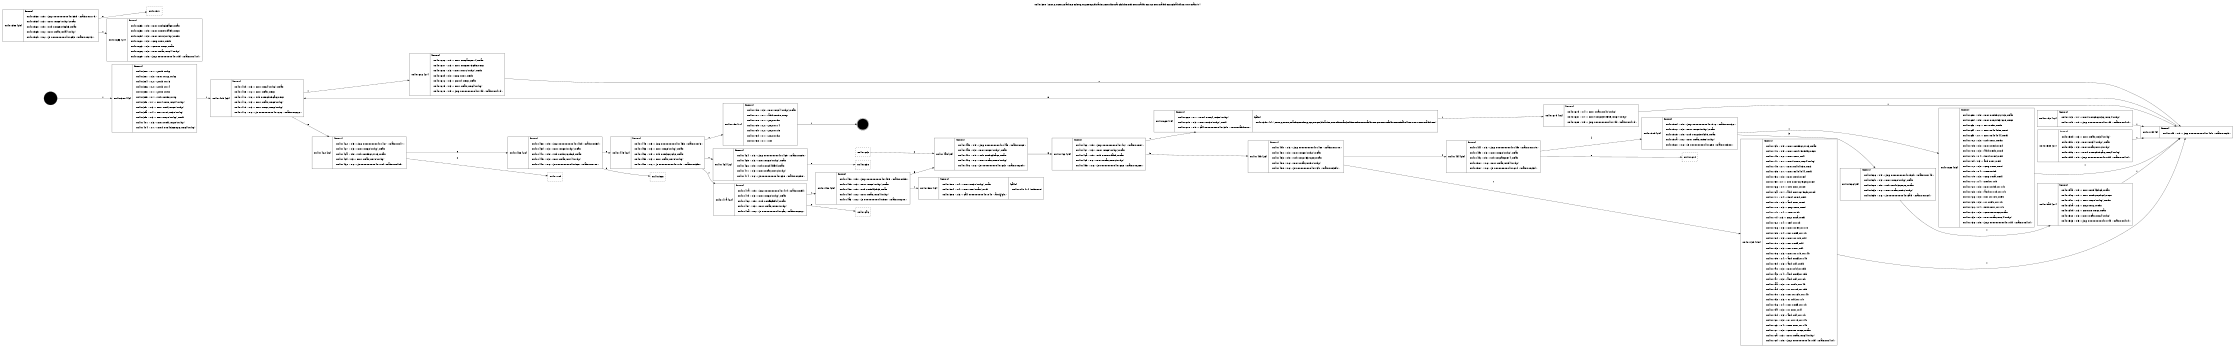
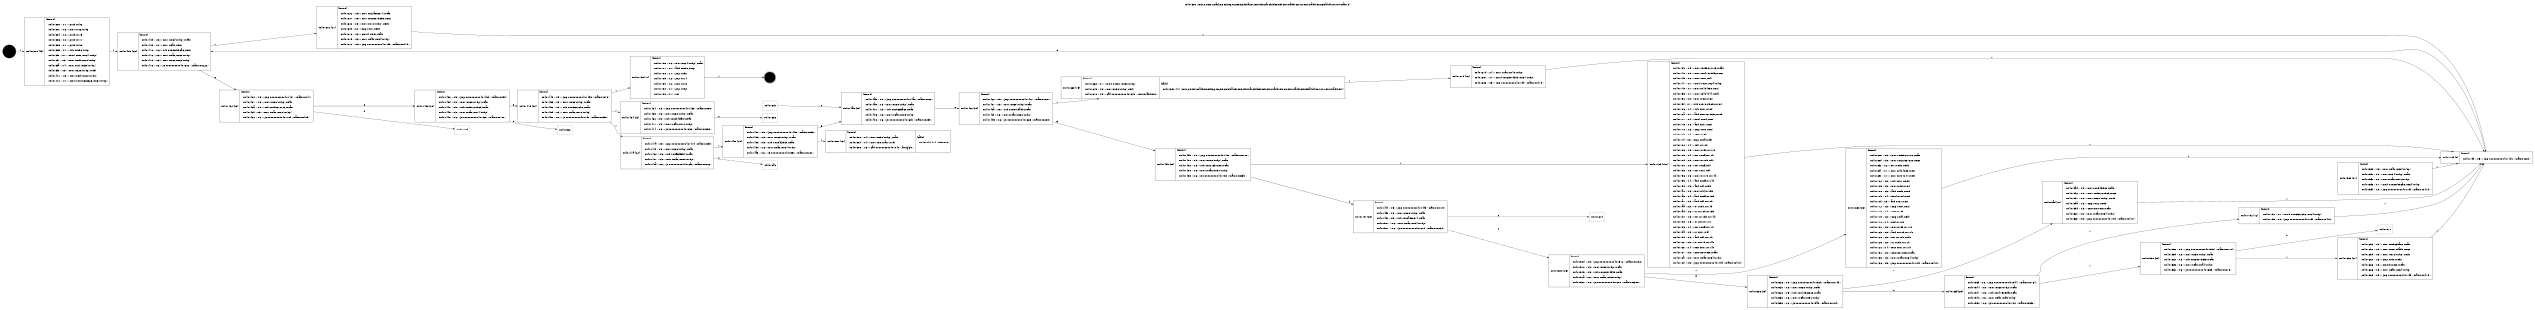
none -> (2460, 204)
none -> (1992, 292)
